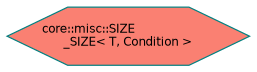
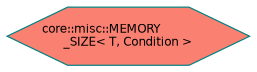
(128, 36) -> (128, 36)
